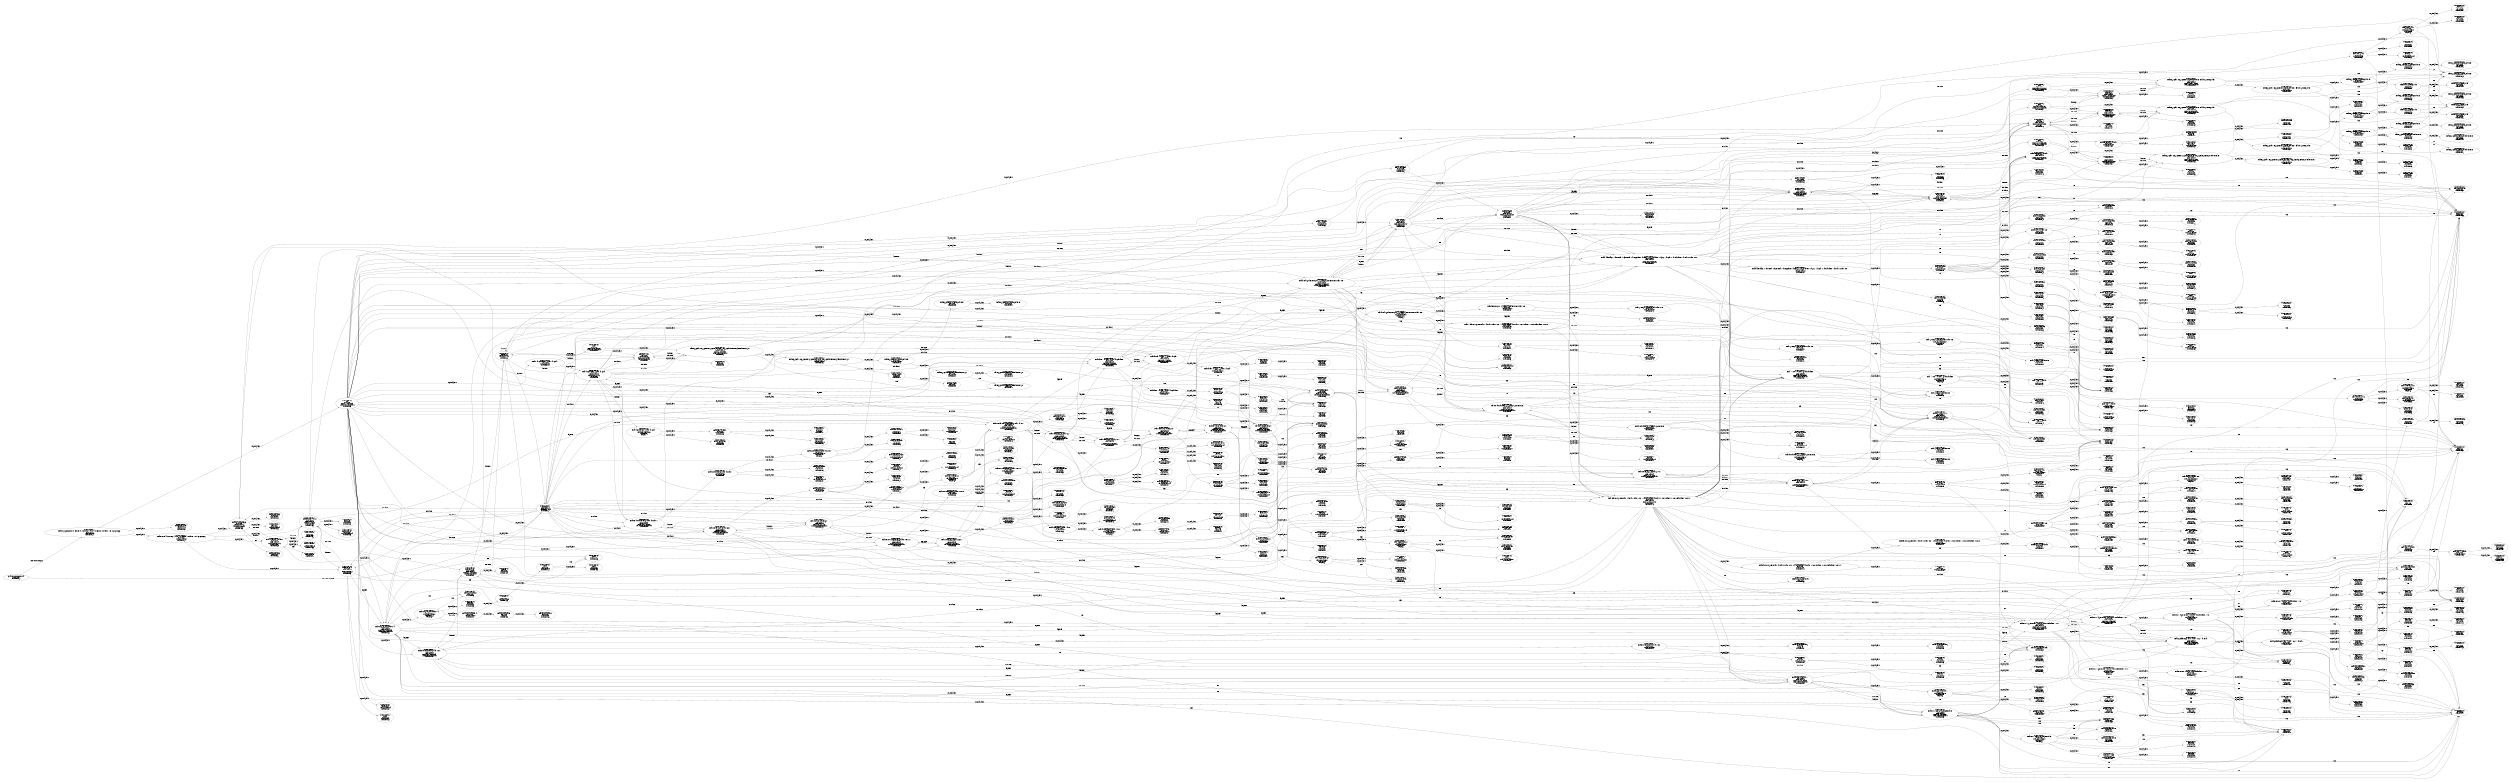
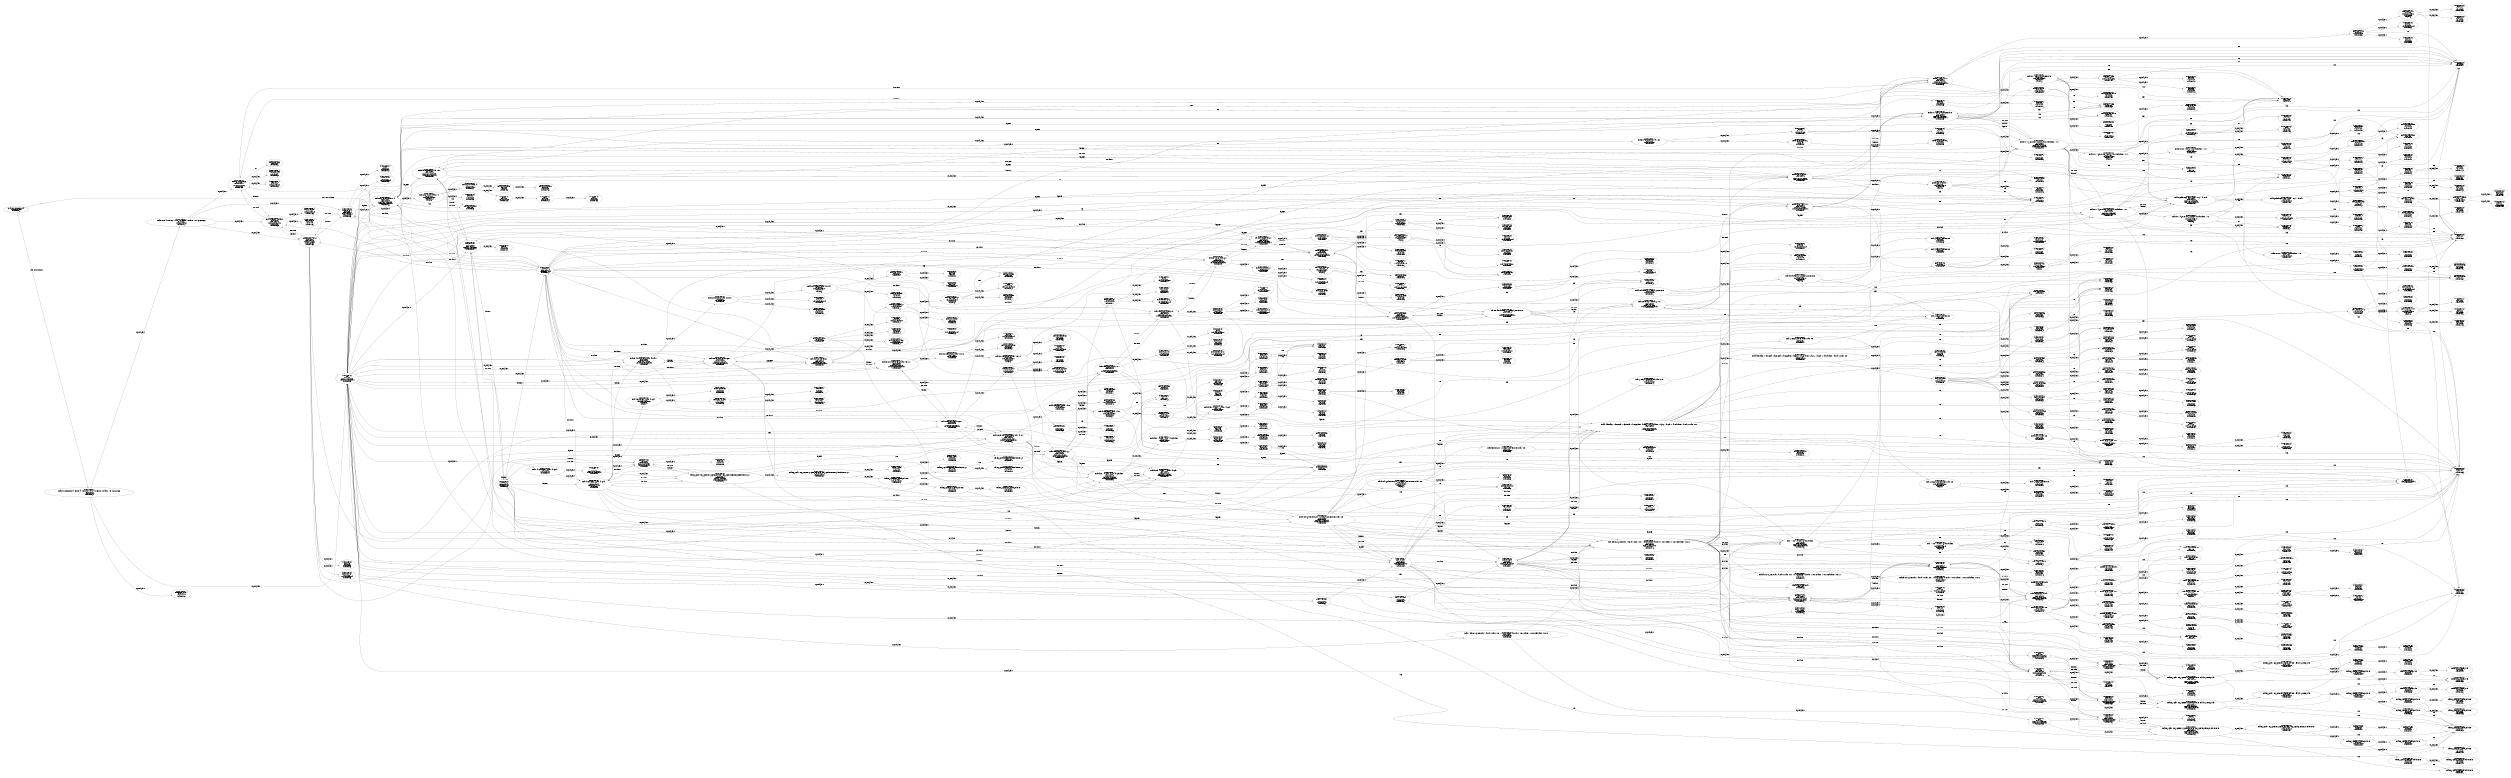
none -> (1164, 398)
(2408, 503) -> (2408, 481)
(310, 555) -> none
(594, 558) -> none
(16, 578) -> (16, 210)
(2039, 648) -> (2039, 200)
